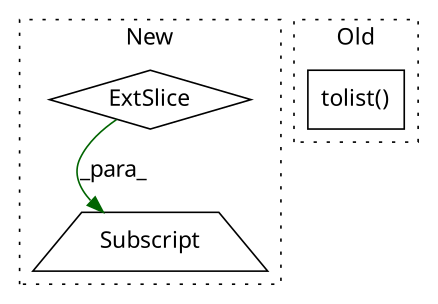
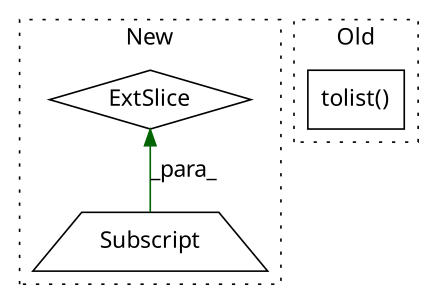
(82, 155) -> (150, 179)
